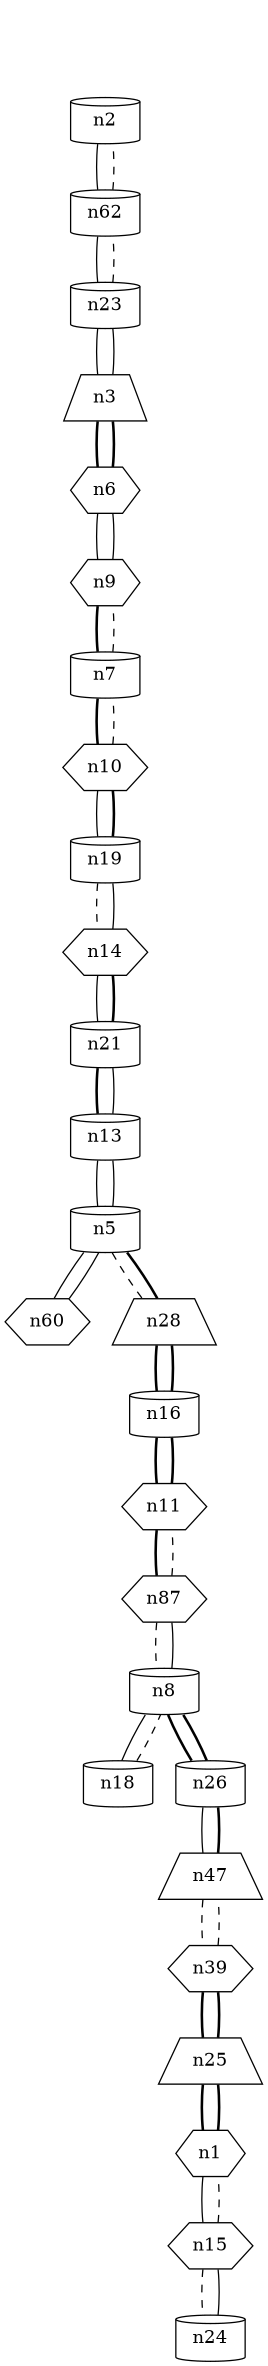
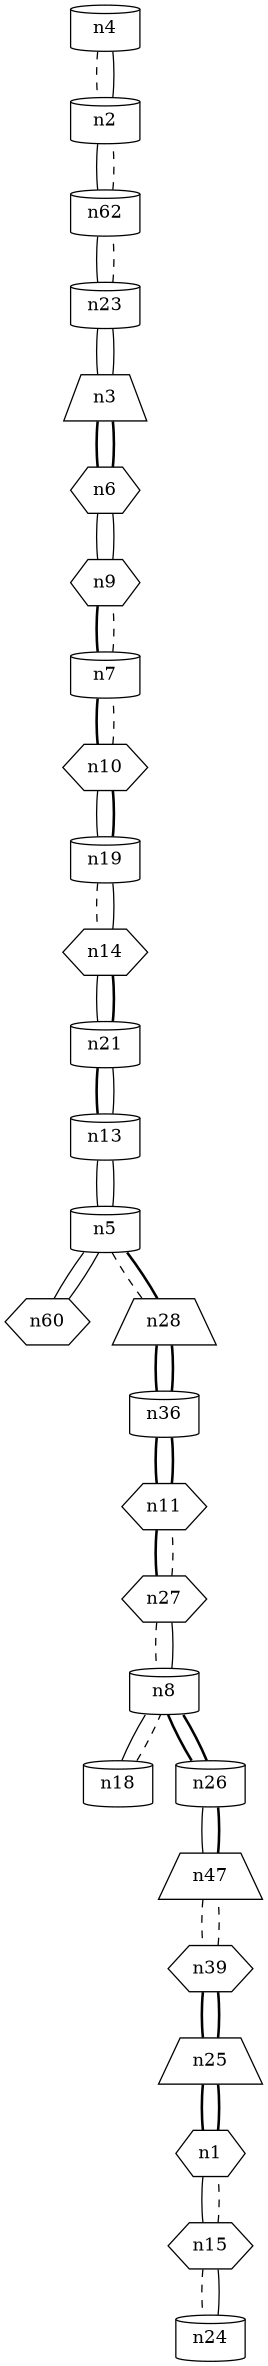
none -> (105, 28)
(164, 1414) -> (164, 1414)
(164, 1599) -> (164, 1599)
